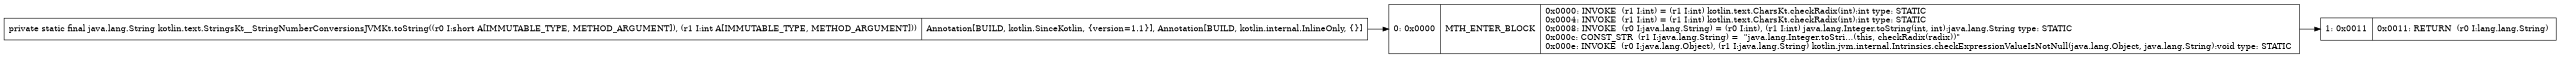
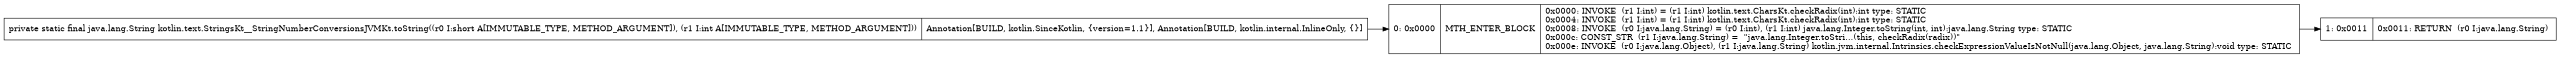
(2464, 29) -> (2464, 29)
